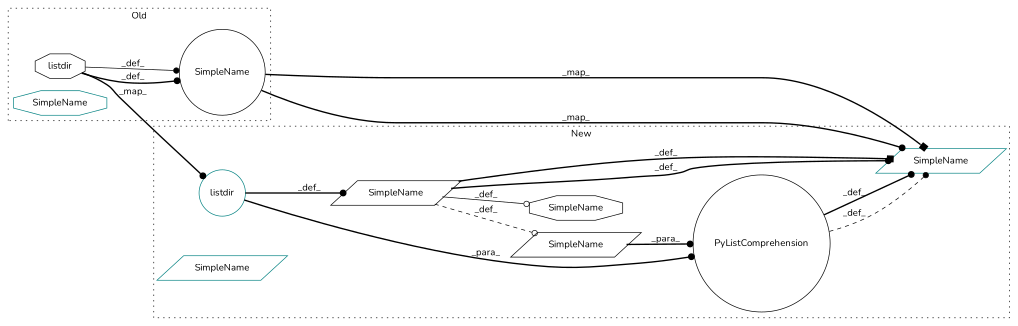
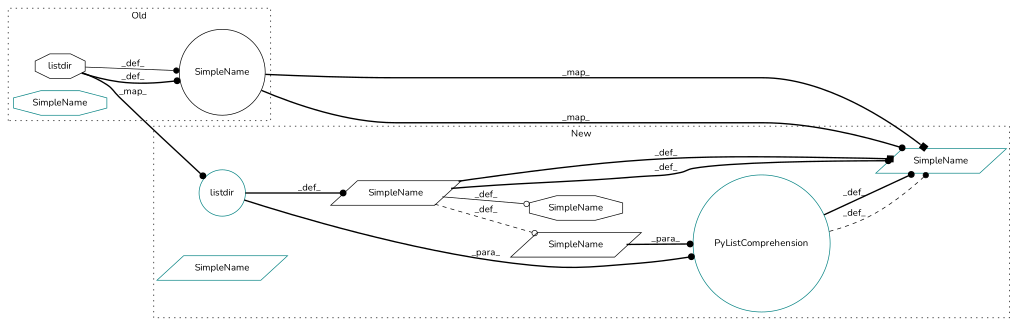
(762, 243) -> (762, 243)
